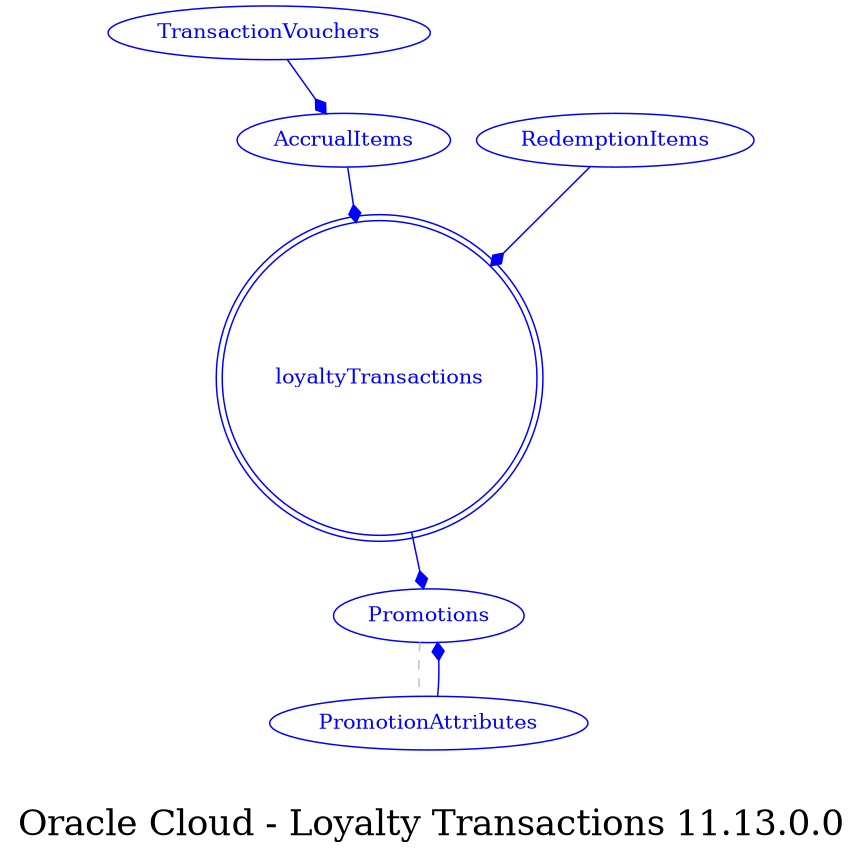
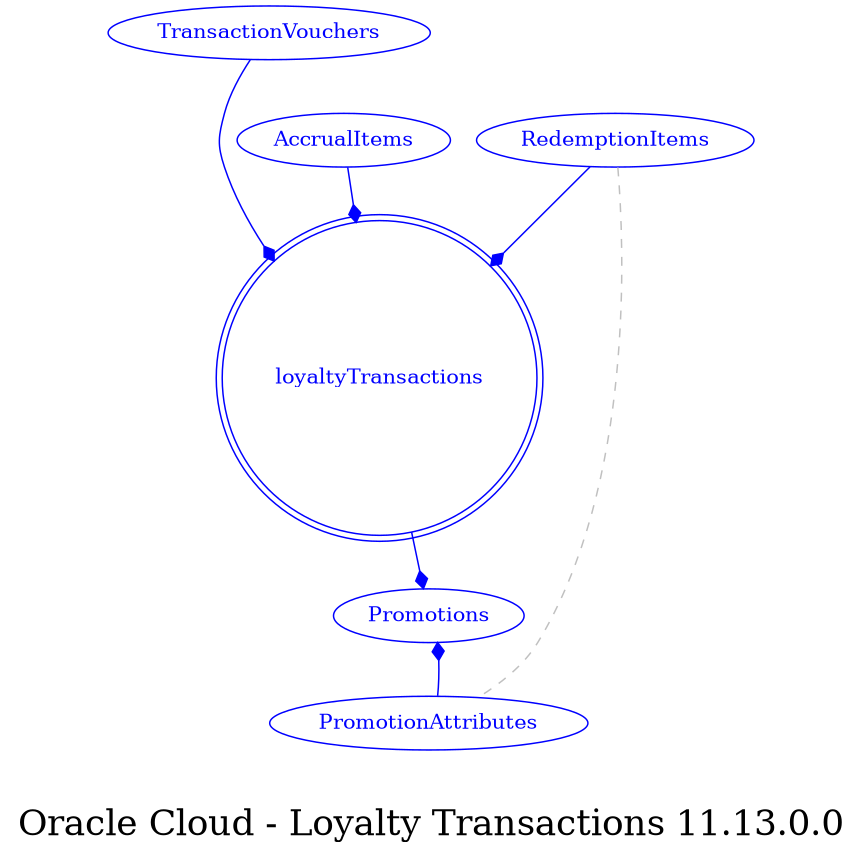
(301, 79) -> (221, 155)
(419, 669) -> (606, 452)
